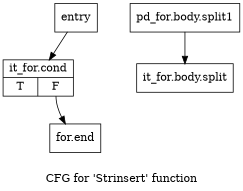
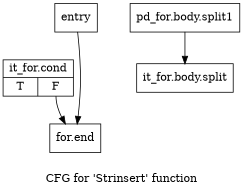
(60, 43) -> (80, 74)
